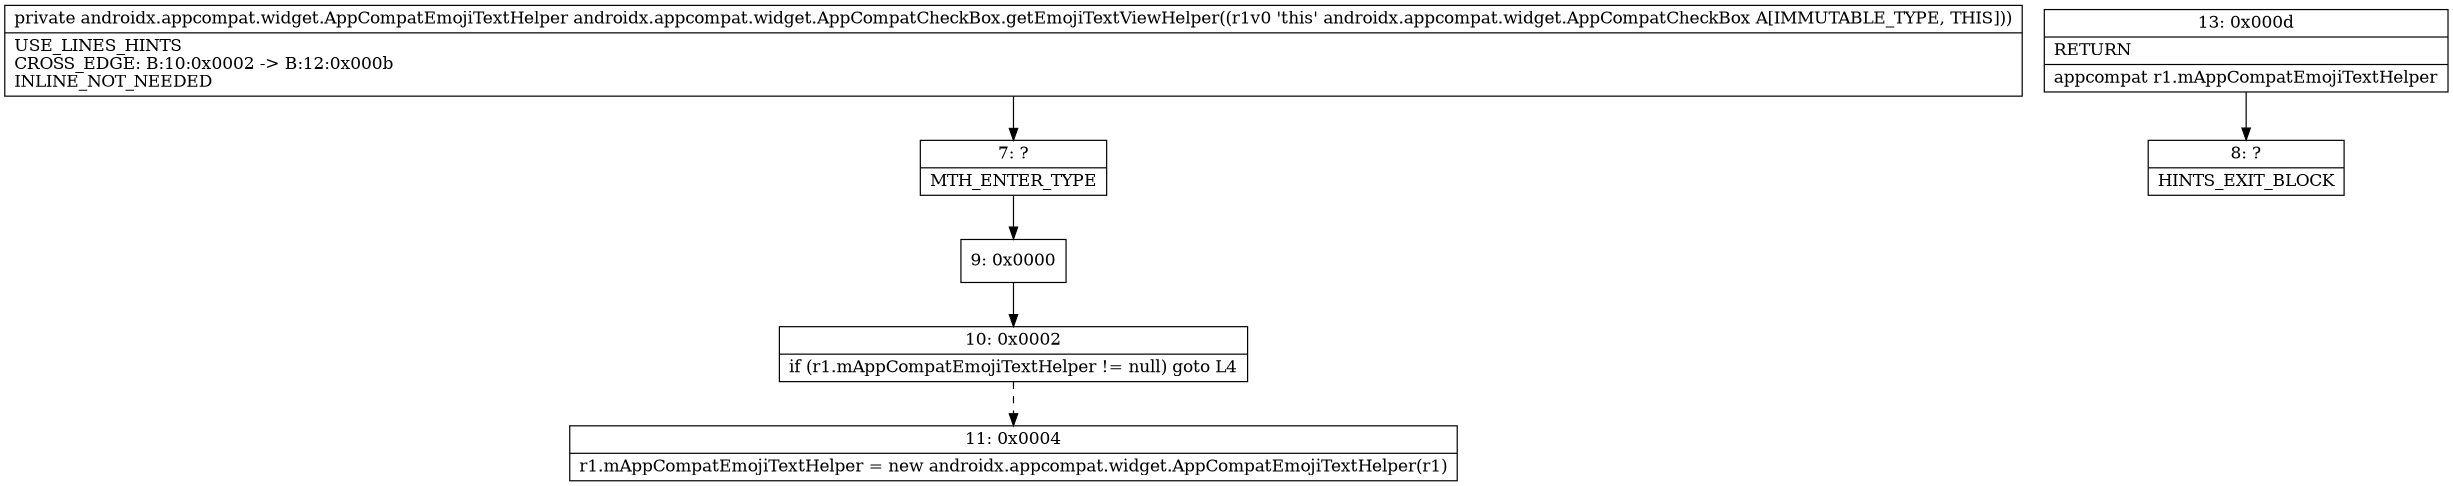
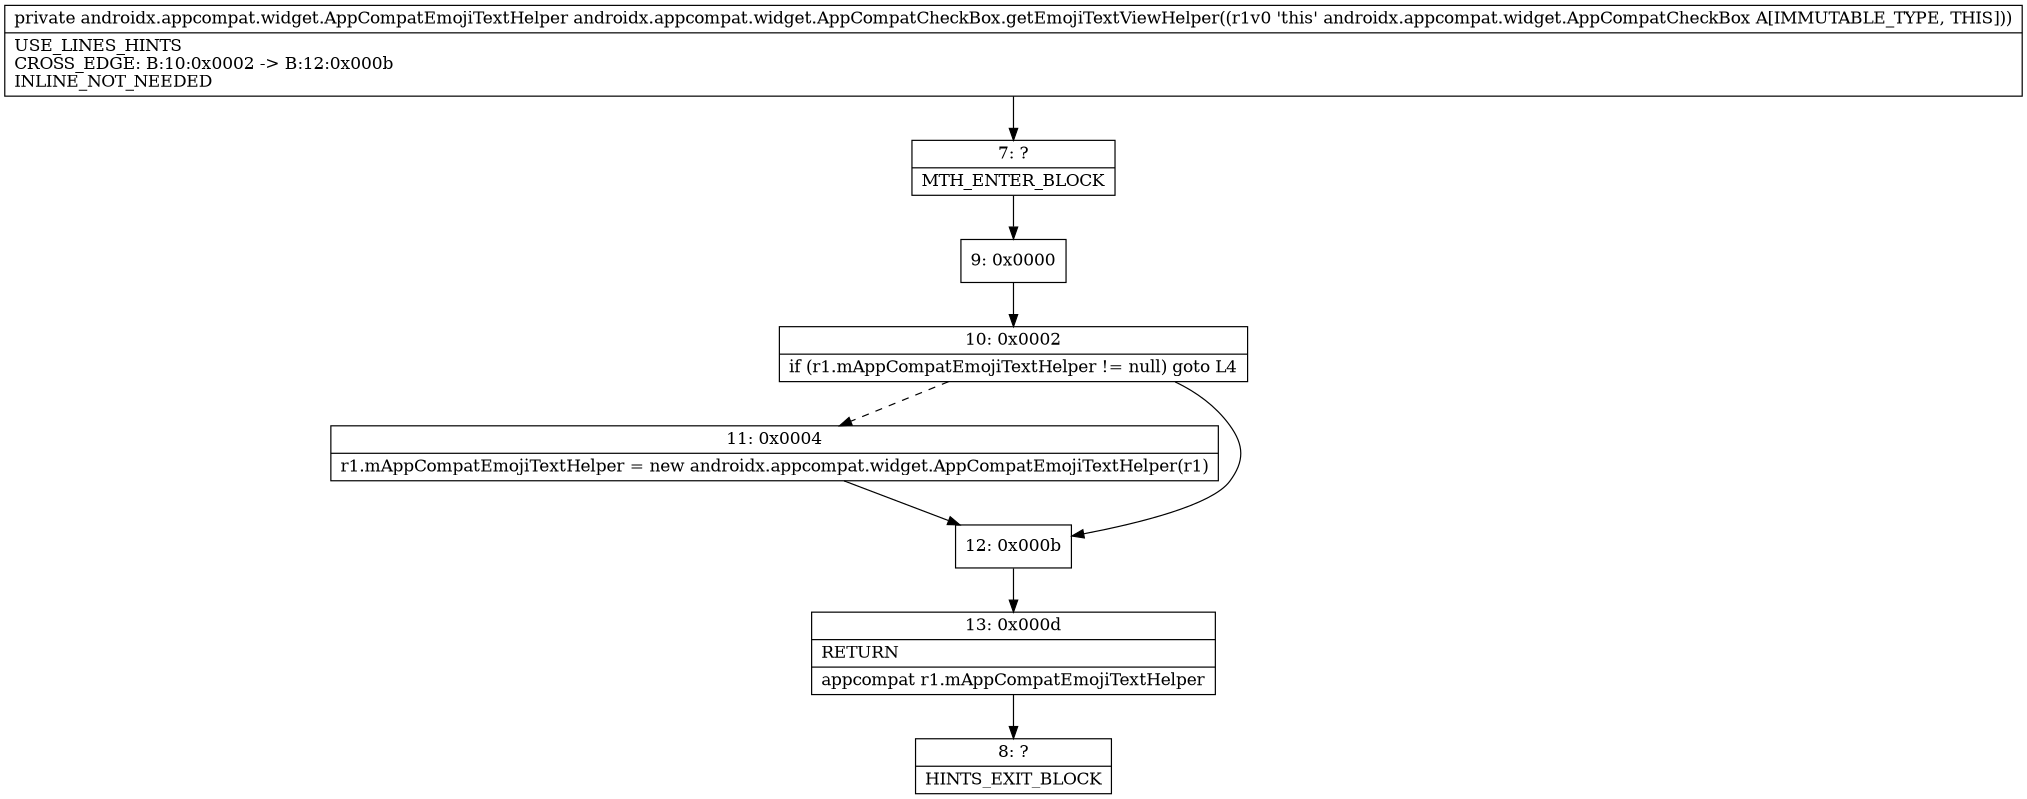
(1013, 181) -> (1013, 181)
none -> (1013, 546)
